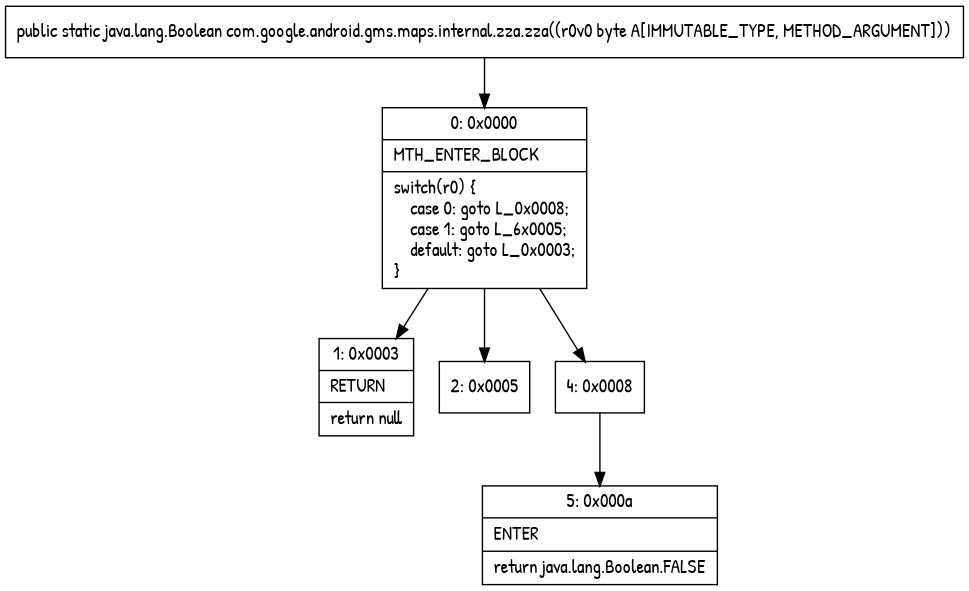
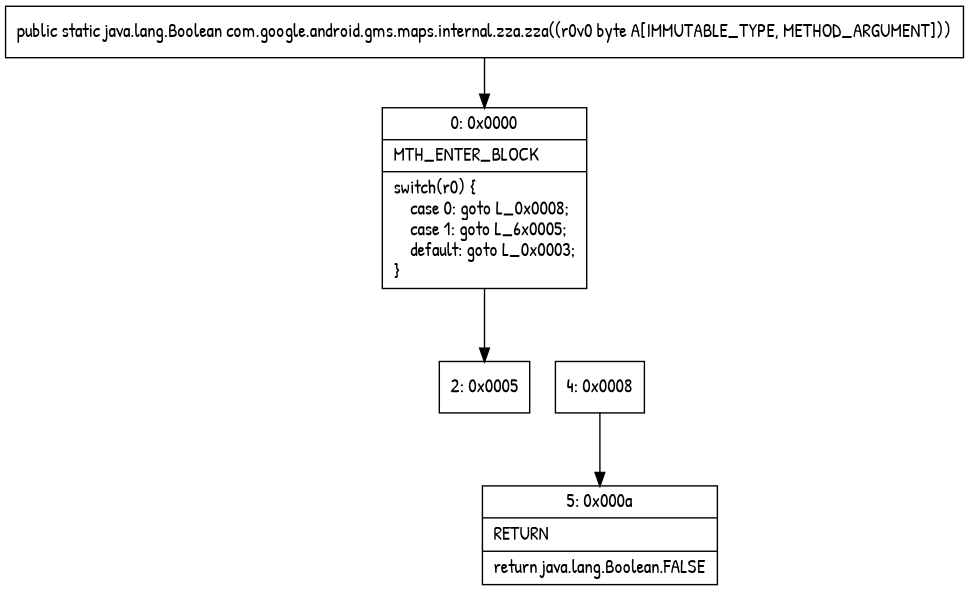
(559, 319) -> none
(366, 387) -> none
(516, 534) -> (521, 534)
